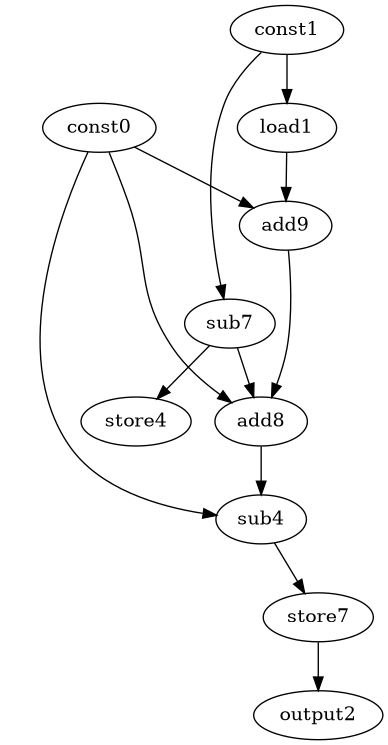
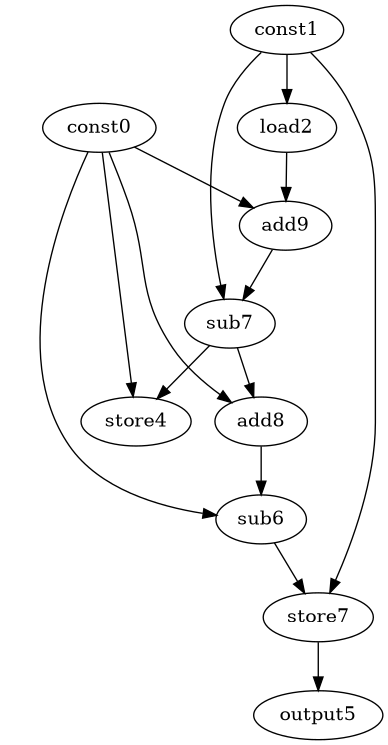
(287, 128) -> (287, 128)
none -> (117, 268)
none -> (375, 311)
(290, 318) -> (261, 269)
(261, 519) -> (261, 519)
(318, 715) -> (318, 715)
